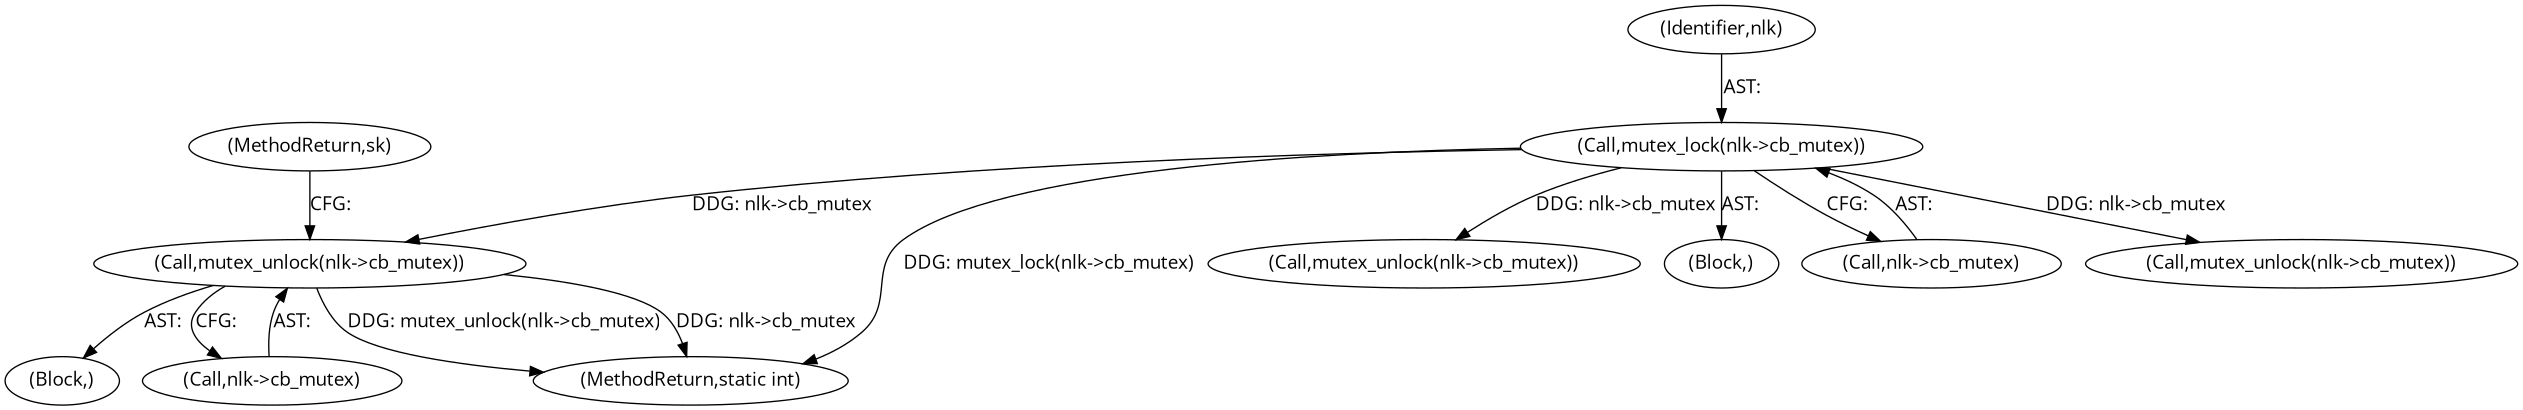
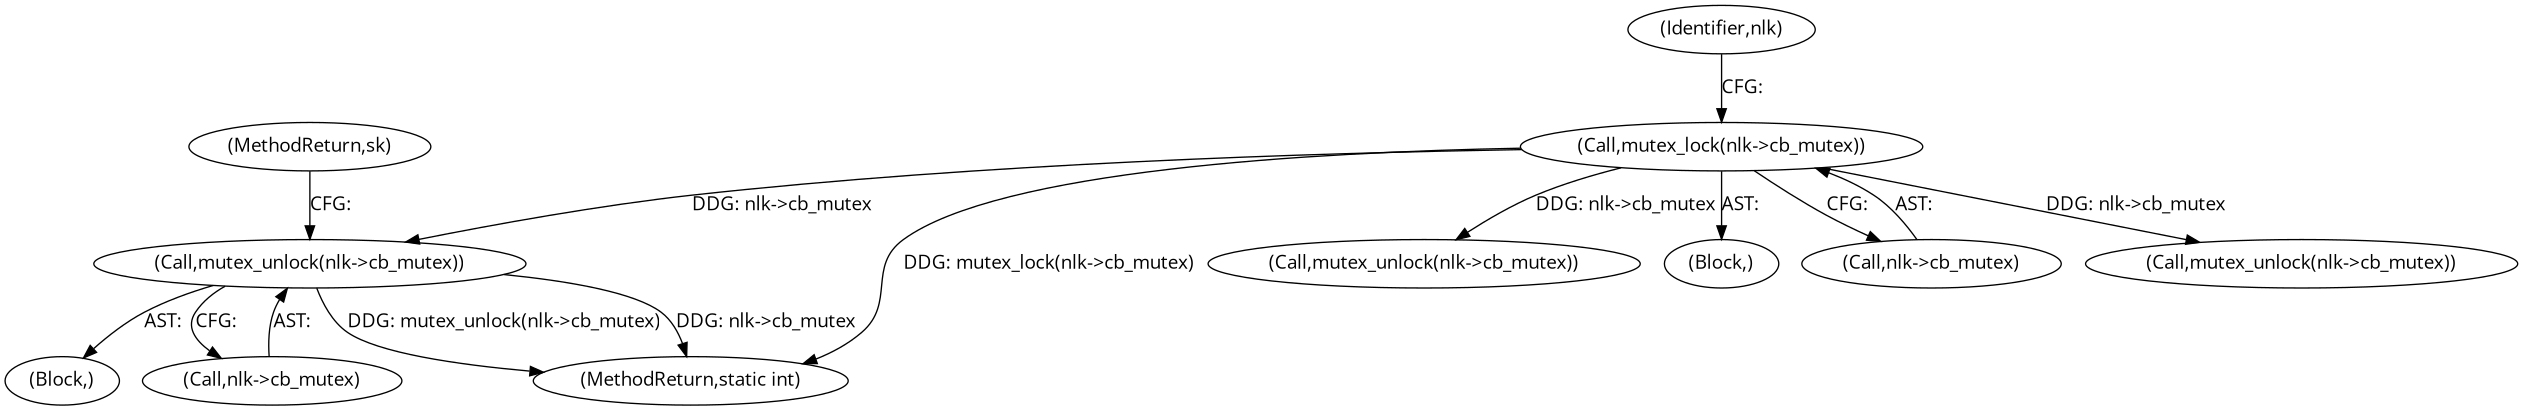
(1745, 88) -> (1745, 88)
